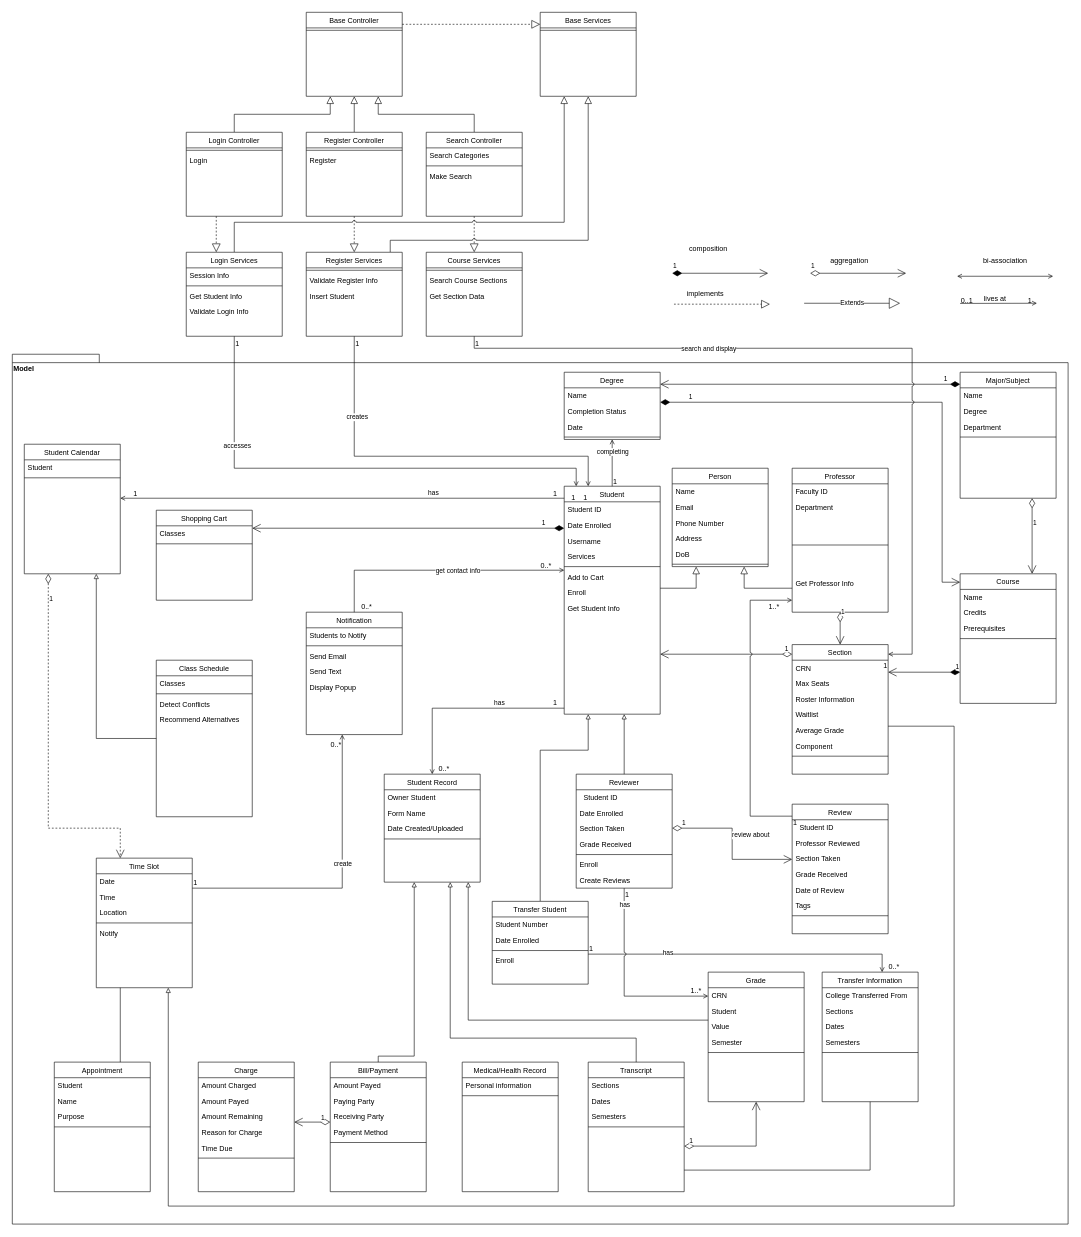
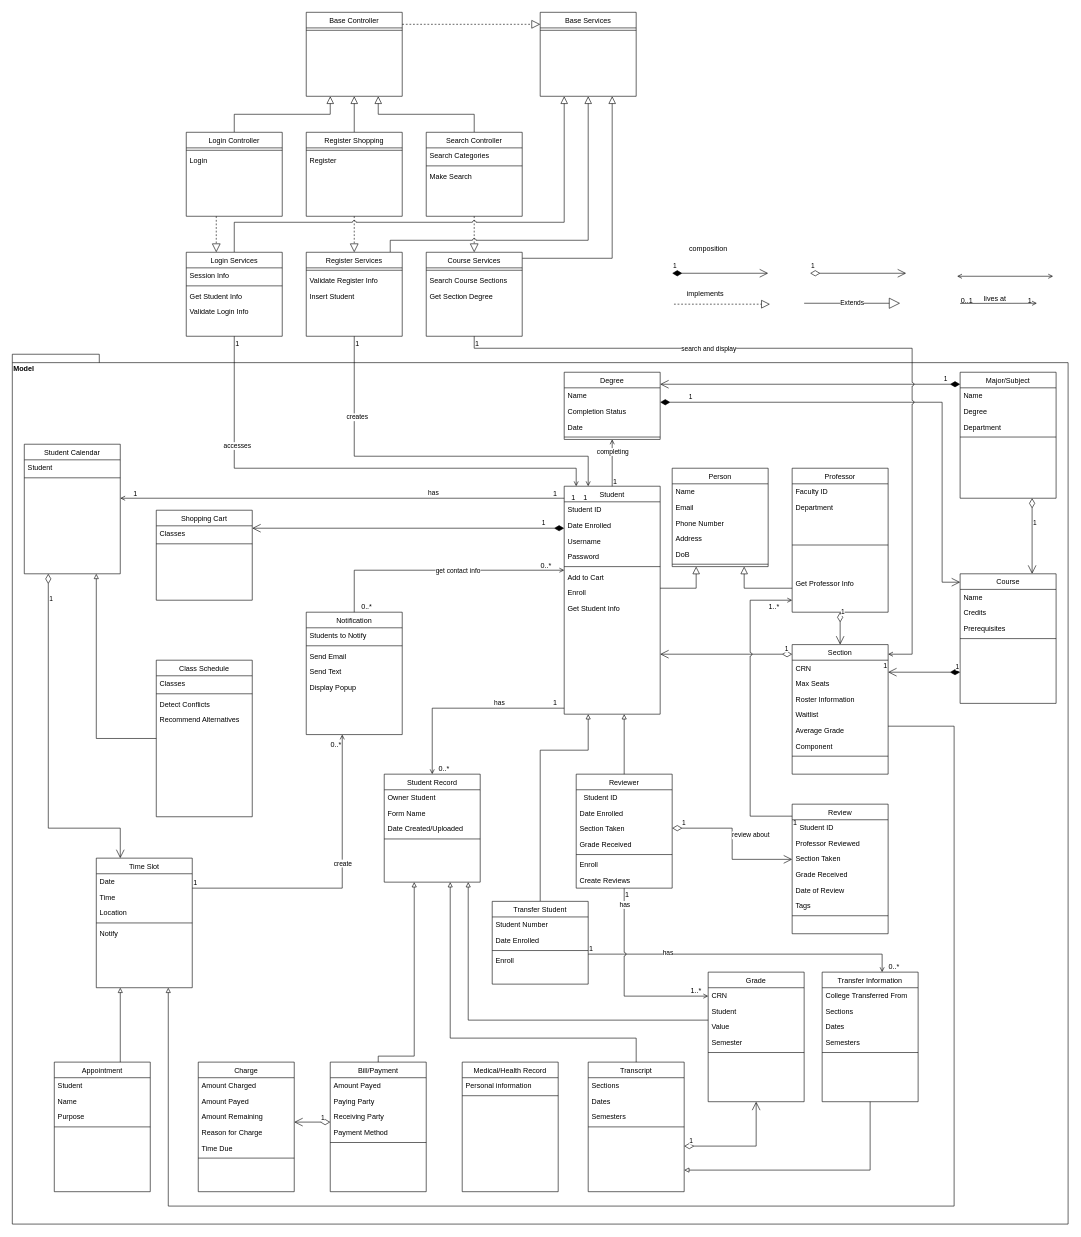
(354, 140) -> (354, 140)
none -> (612, 226)
(849, 261) -> none
(1005, 261) -> none
(459, 296) -> (463, 296)
(583, 557) -> (584, 557)
(48, 756) -> (48, 756)
(120, 992) -> (120, 994)
(689, 1170) -> (690, 1170)
